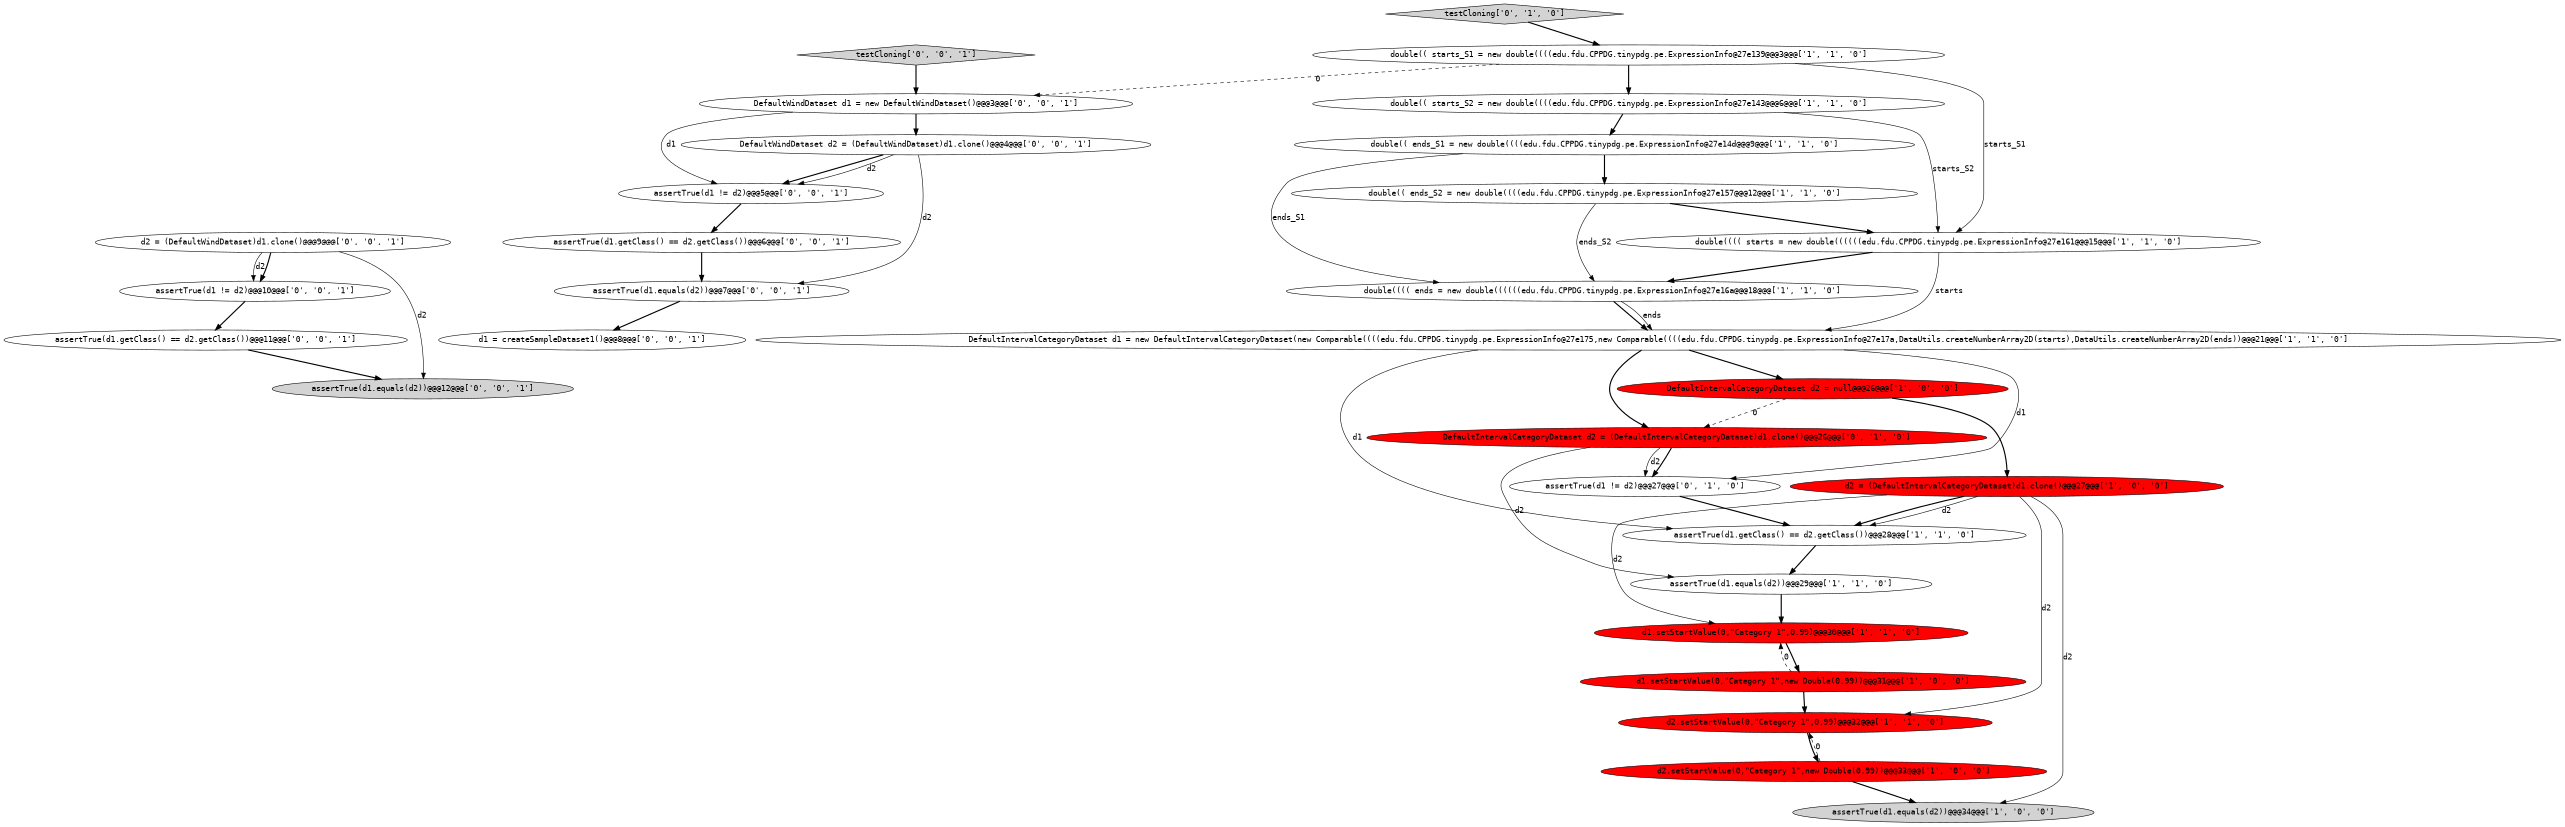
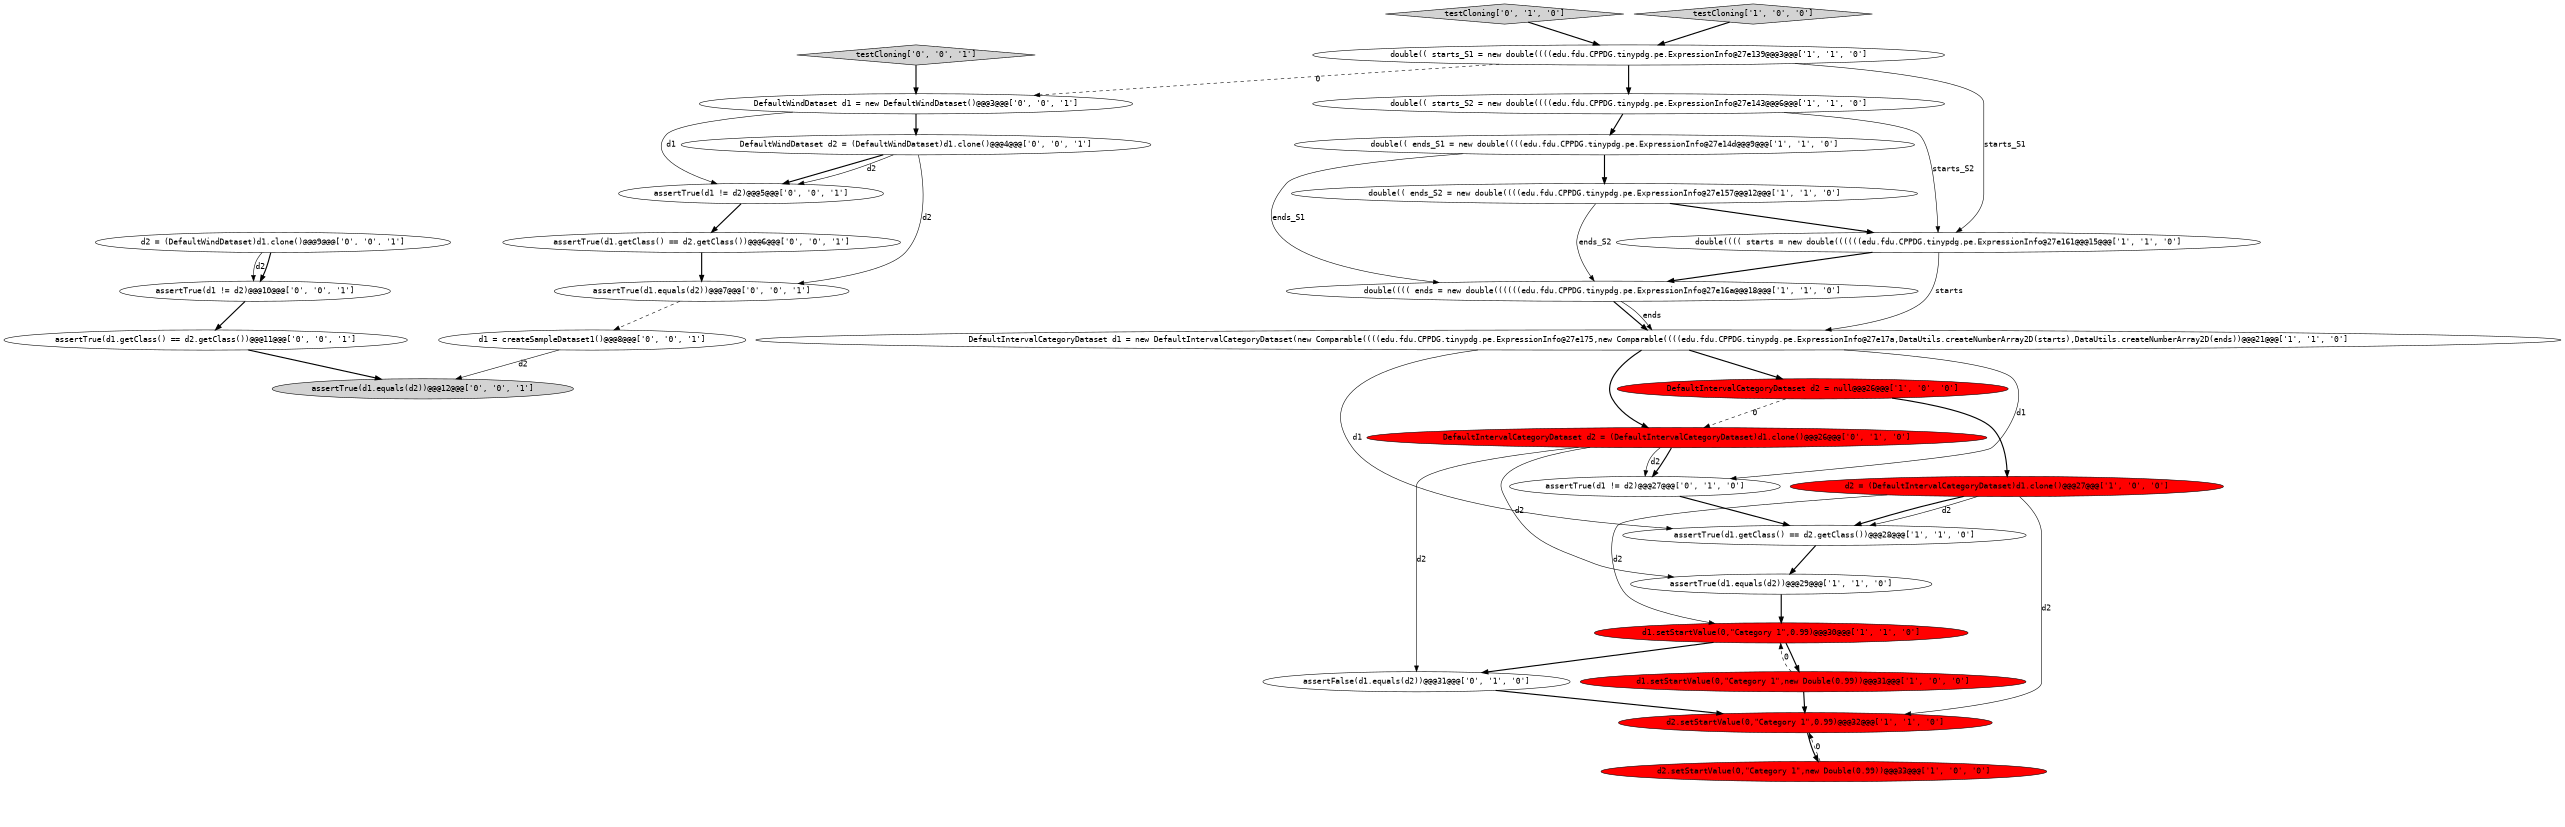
none -> (1753, 14)
(406, 295) -> (510, 364)
(650, 315) -> (650, 315)
none -> (1417, 682)
(1943, 812) -> none
